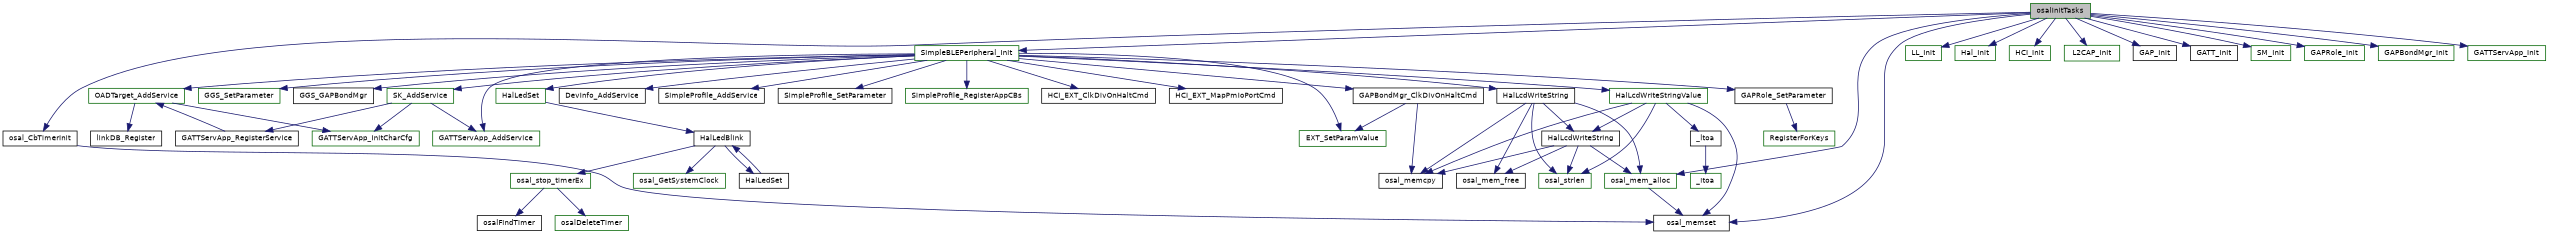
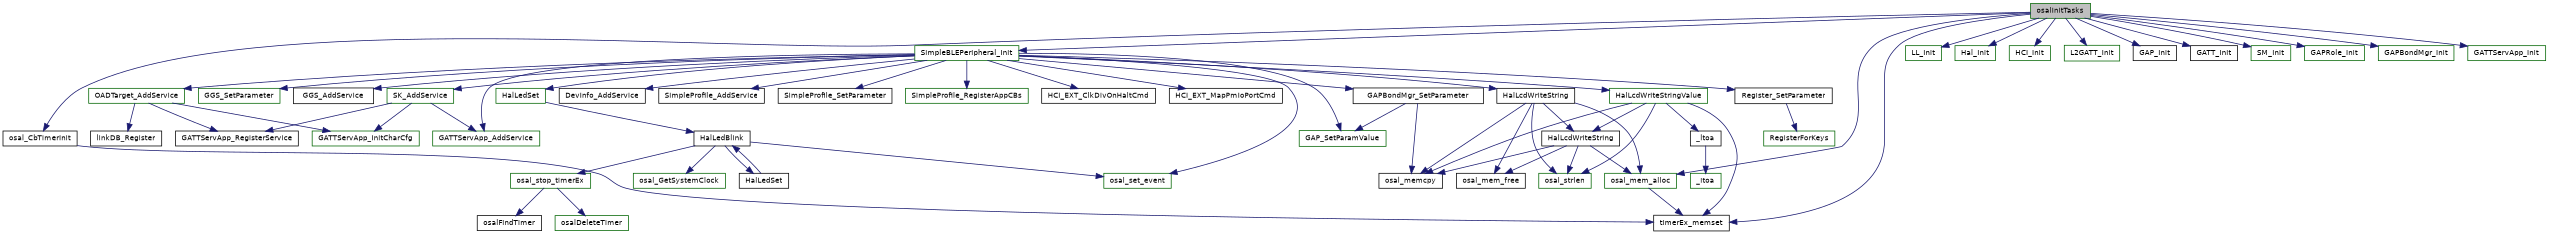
(2092, 53) -> (2092, 53)
(334, 96) -> (334, 96)
(1418, 96) -> (1418, 96)
(1784, 96) -> (1784, 96)
(194, 118) -> (179, 116)
(1343, 138) -> (1343, 138)
none -> (1138, 181)
(1691, 223) -> (1691, 223)
